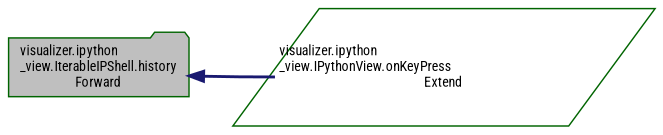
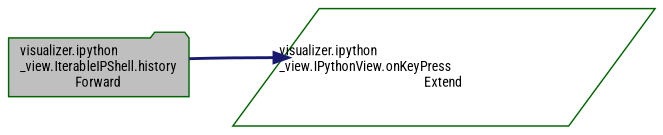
(239, 77) -> (232, 58)
